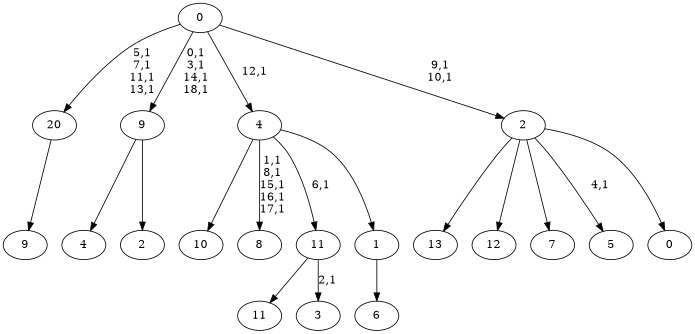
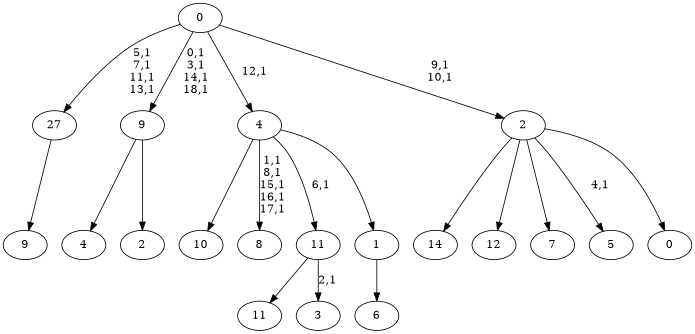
(55, 125) -> (55, 125)
(435, 245) -> (435, 245)
